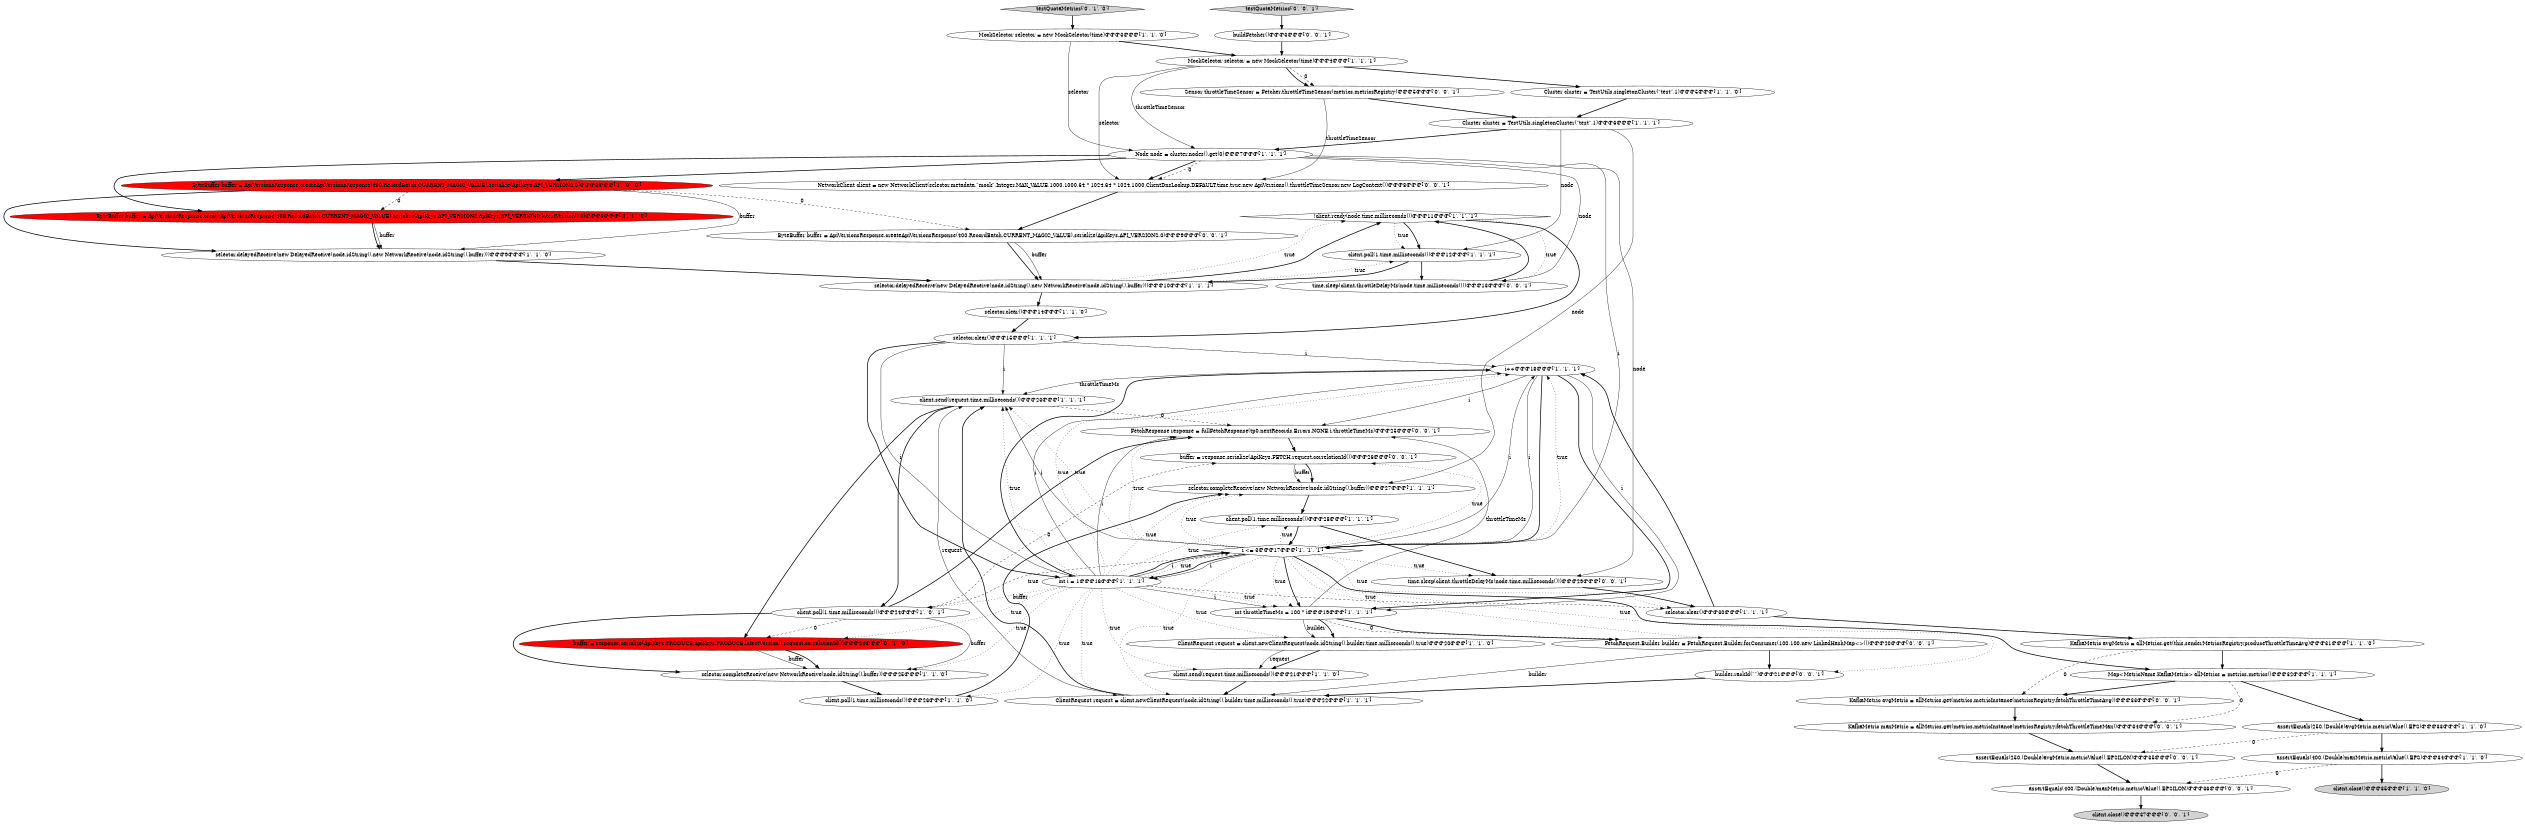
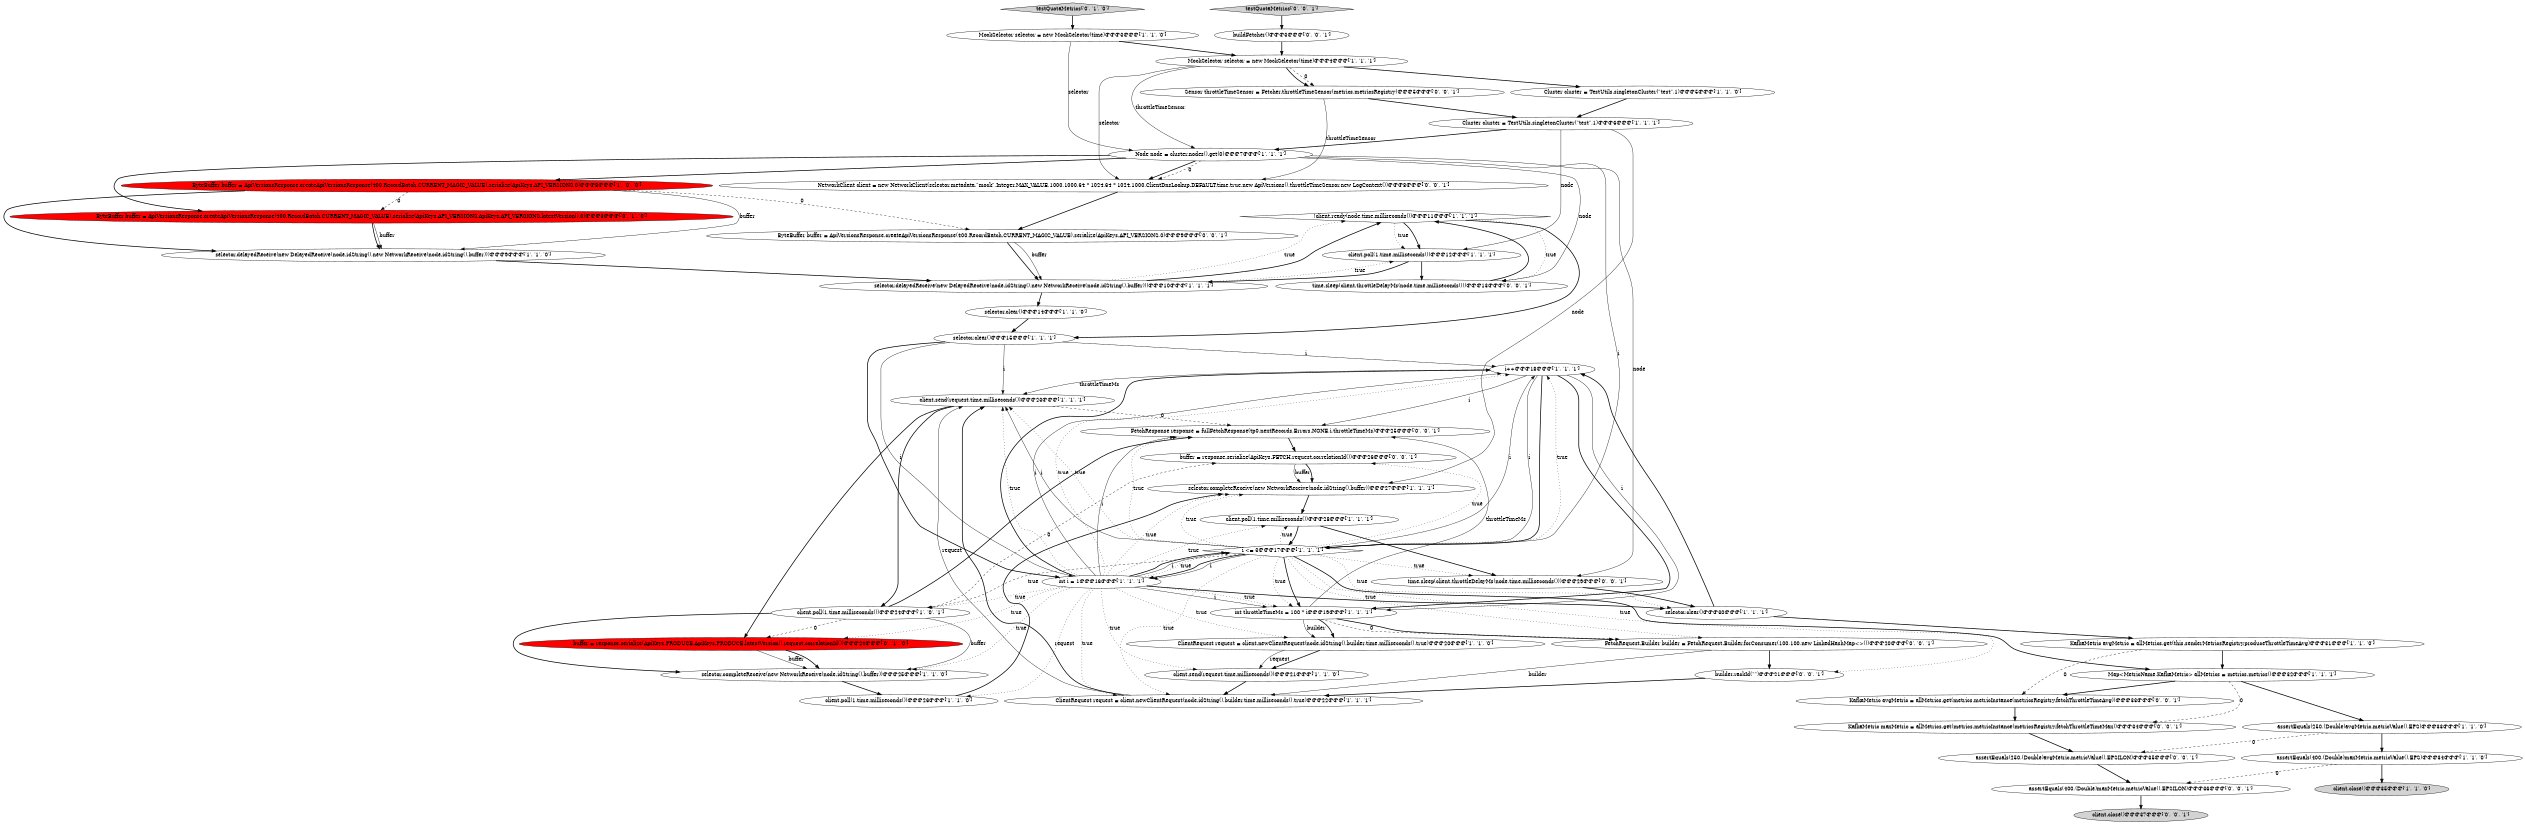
(1020, 597) -> (1020, 597)
(1403, 602) -> (1403, 602)
(1065, 644) -> (1065, 644)
